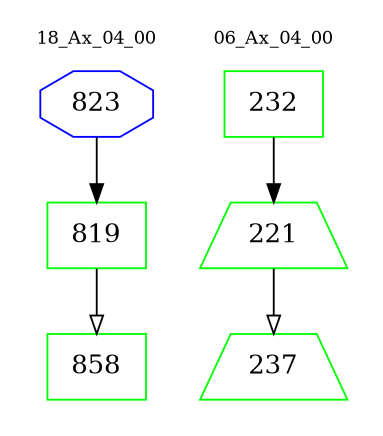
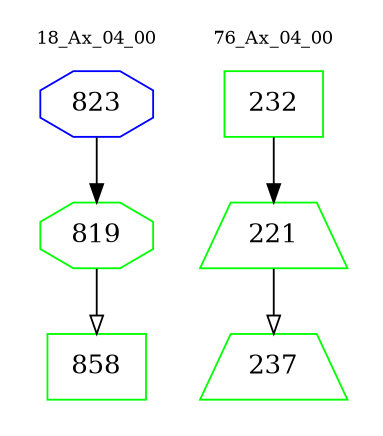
(274, 39) -> (274, 39)
(97, 235) -> (97, 235)
